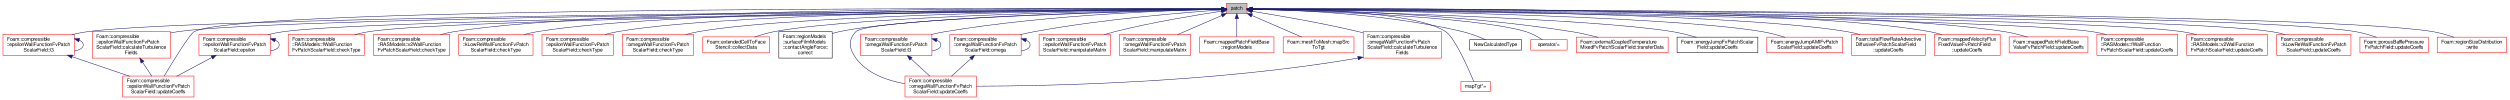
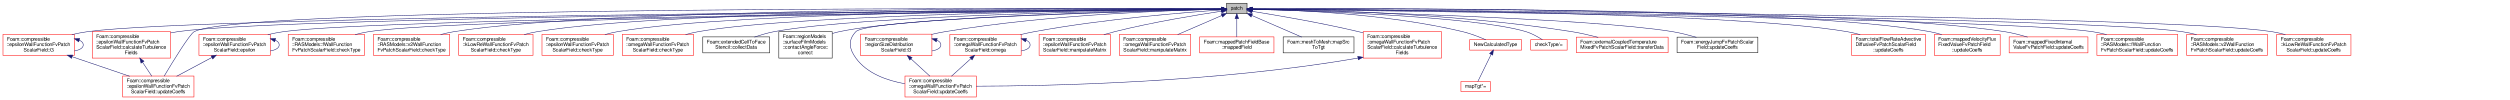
(1237, 8) -> (1237, 8)
(1379, 15) -> (1484, 68)
(736, 45) -> (736, 45)
(896, 45) -> (896, 45)
(1237, 45) -> (1237, 45)
(1319, 45) -> (1319, 45)
(1496, 45) -> (1496, 45)
(1549, 45) -> (1549, 45)
(1805, 45) -> none
(2049, 45) -> (2049, 45)
(2394, 45) -> none
(2472, 45) -> none
